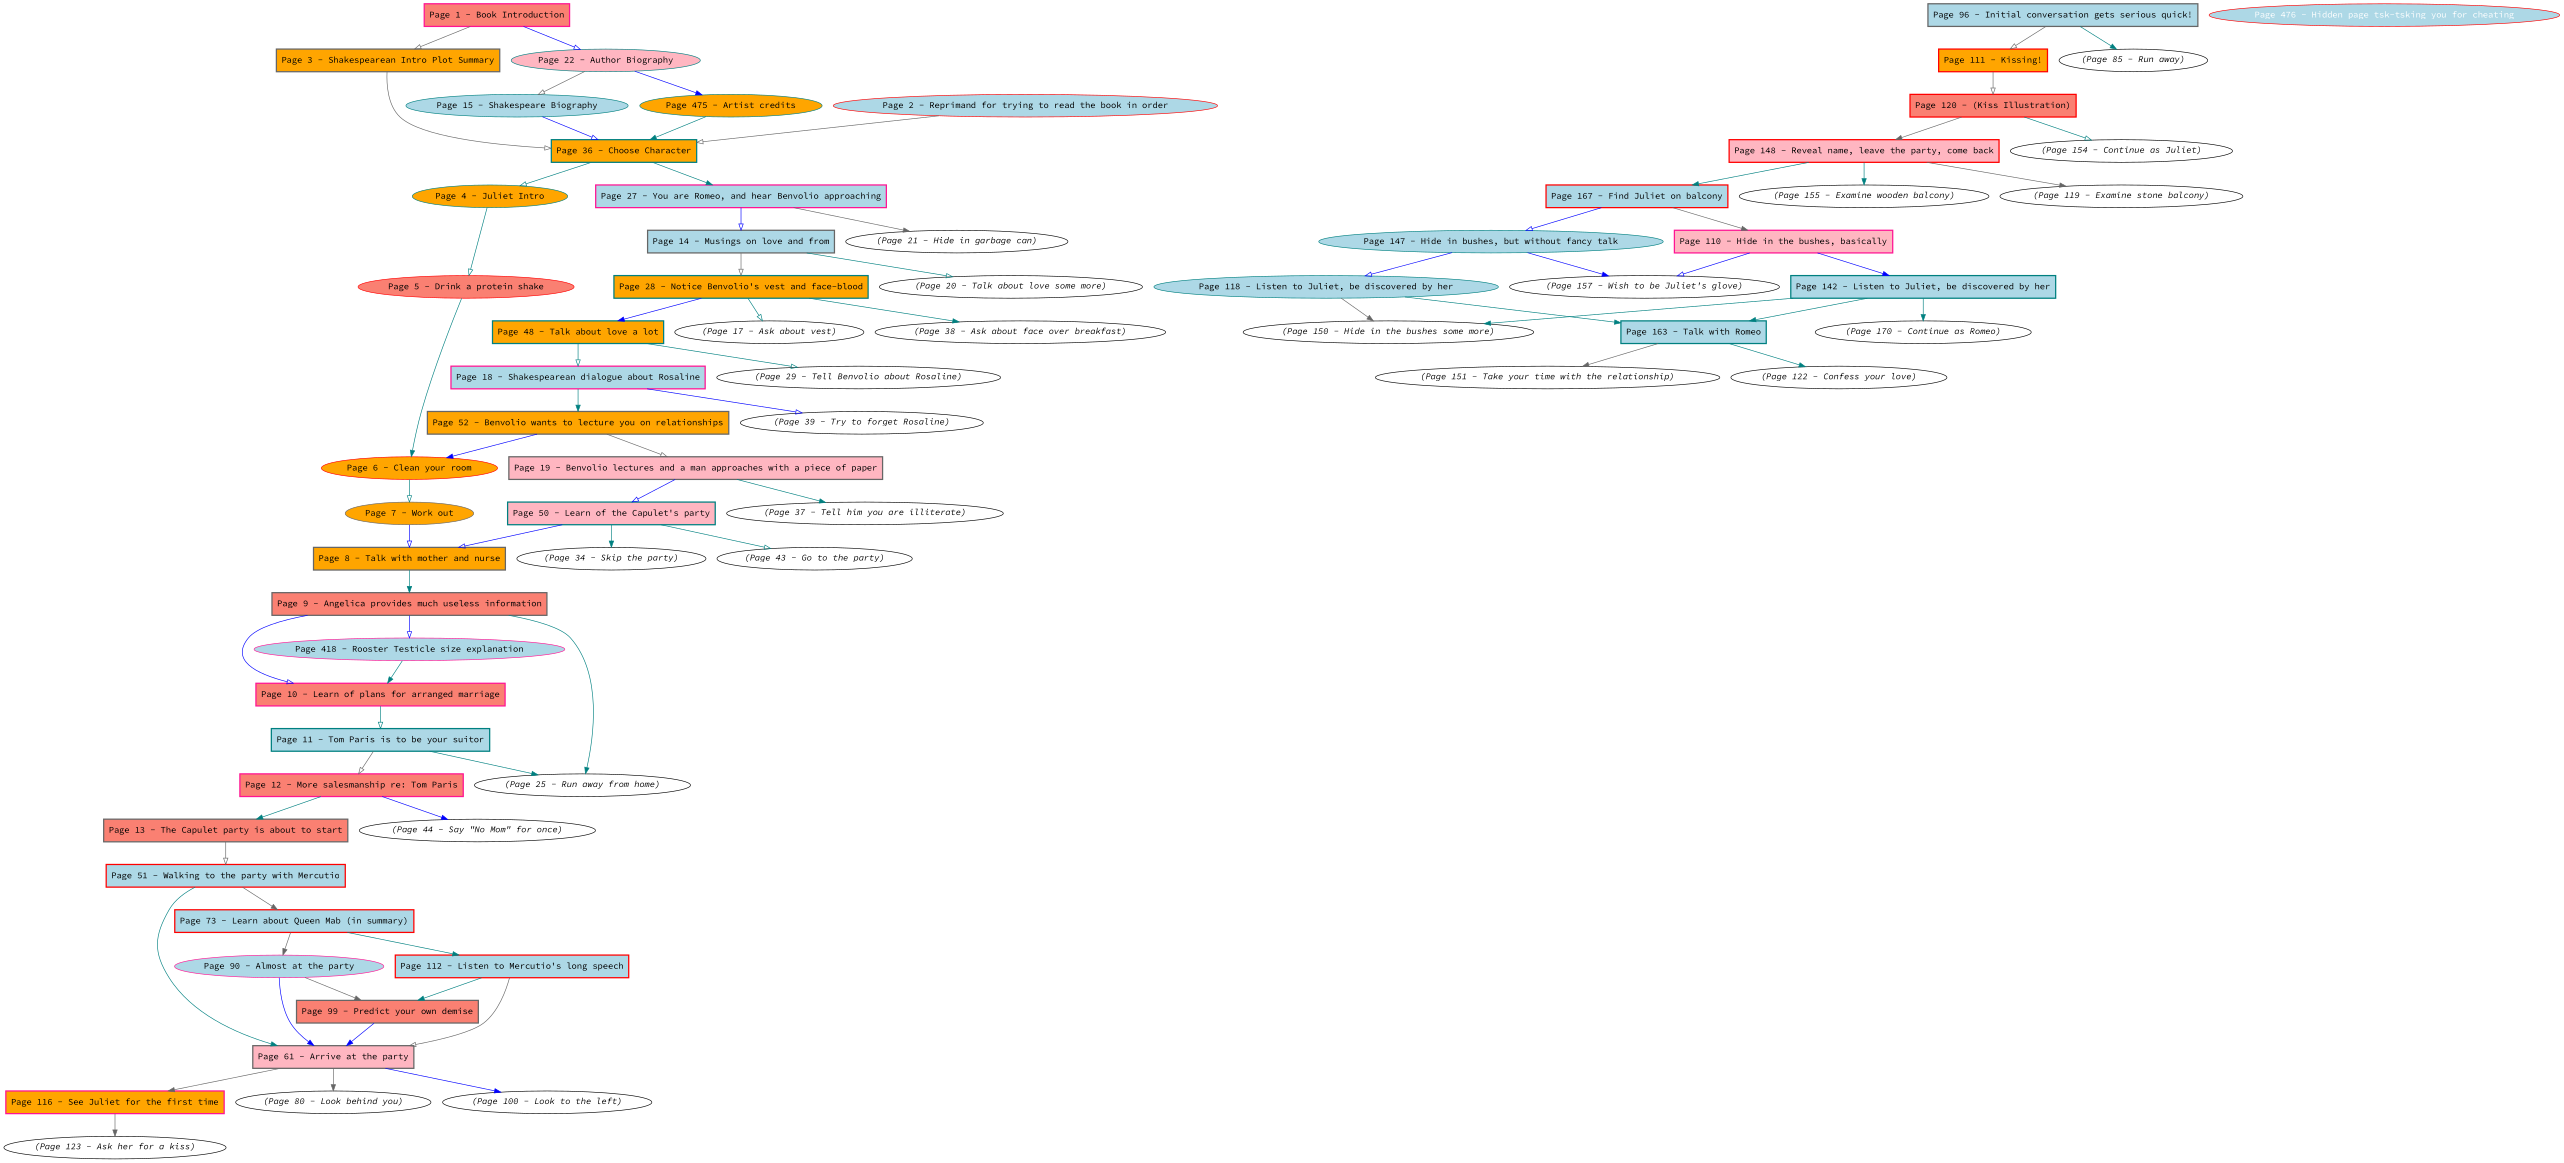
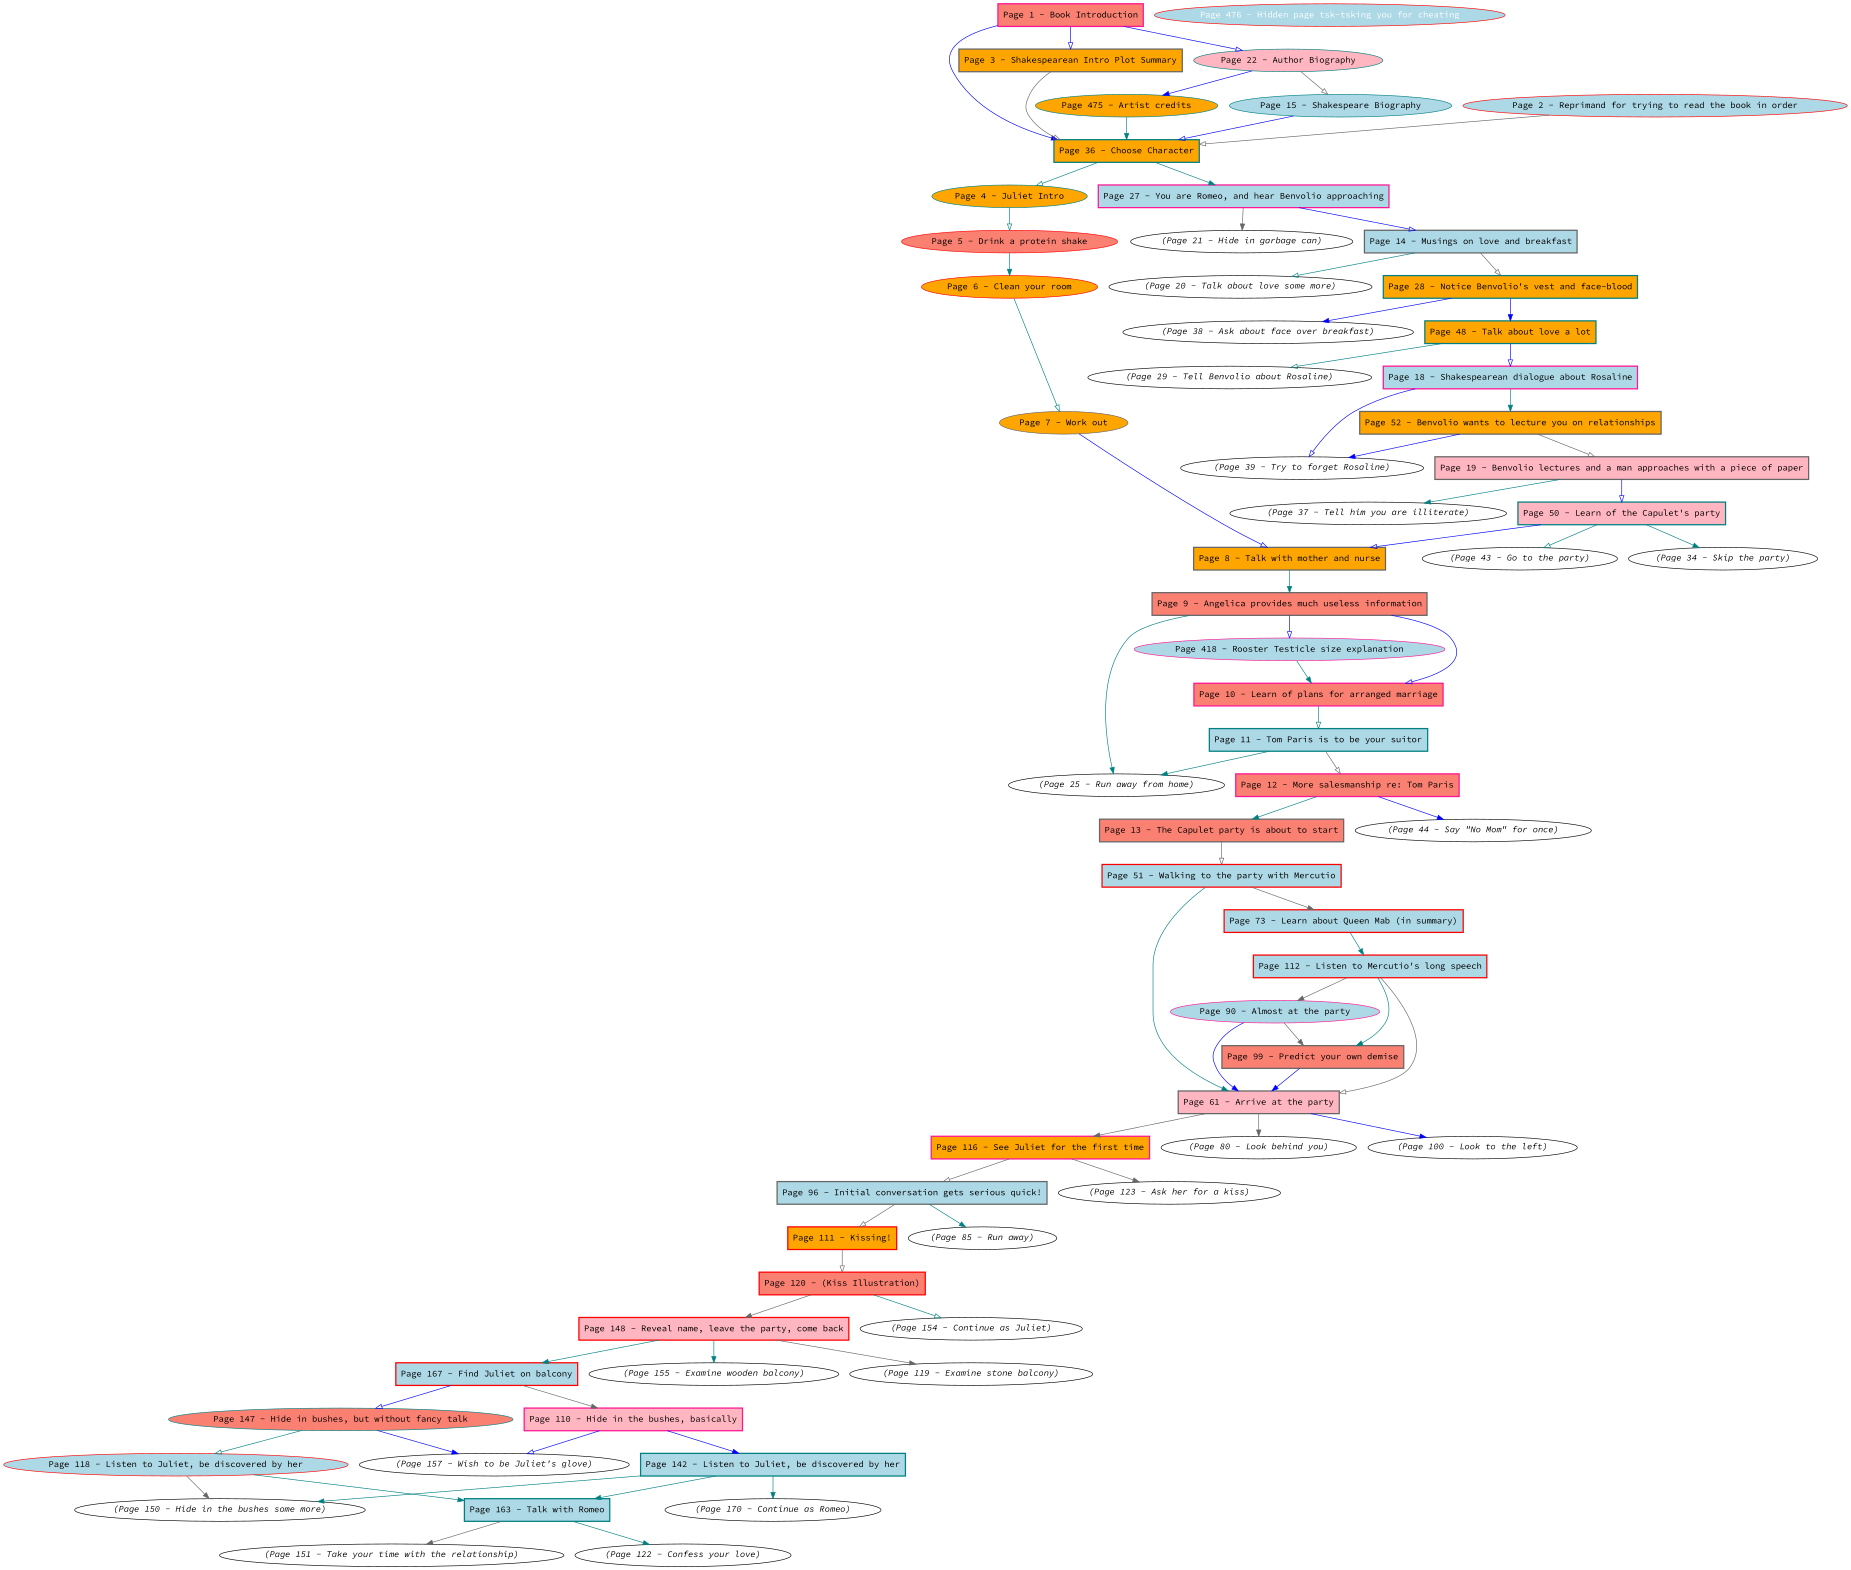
(445, 37) -> (1071, 35)
none -> (966, 90)
(741, 242) -> (1471, 242)
(1491, 242) -> (341, 1419)
(1412, 263) -> (261, 1441)
(1326, 287) -> (176, 1465)
(881, 310) -> (1390, 309)
(769, 332) -> none
(578, 352) -> (1510, 352)
(495, 445) -> (1407, 445)
(288, 941) -> (1325, 988)
none -> (979, 1169)
